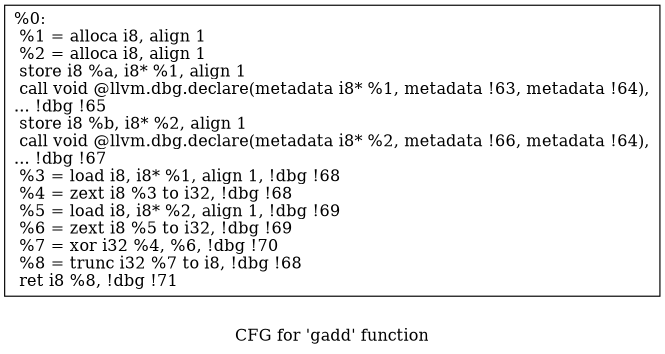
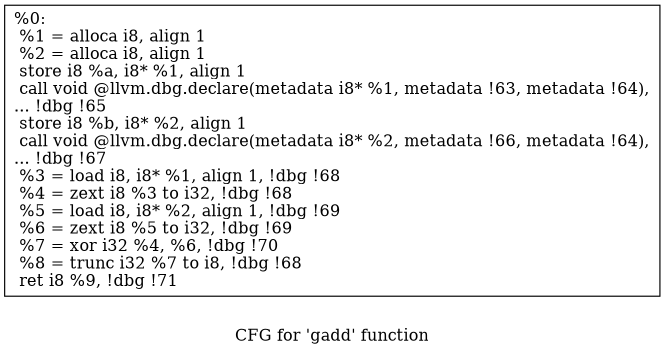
(97, 281) -> (97, 281)
